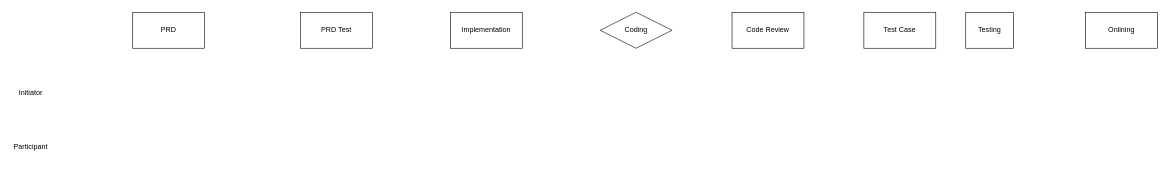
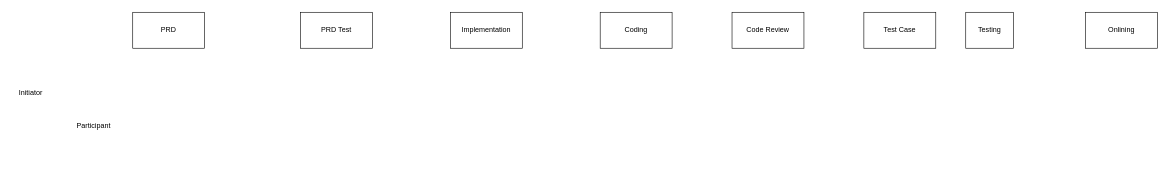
(636, 30) -> (636, 30)
(30, 147) -> (93, 126)
